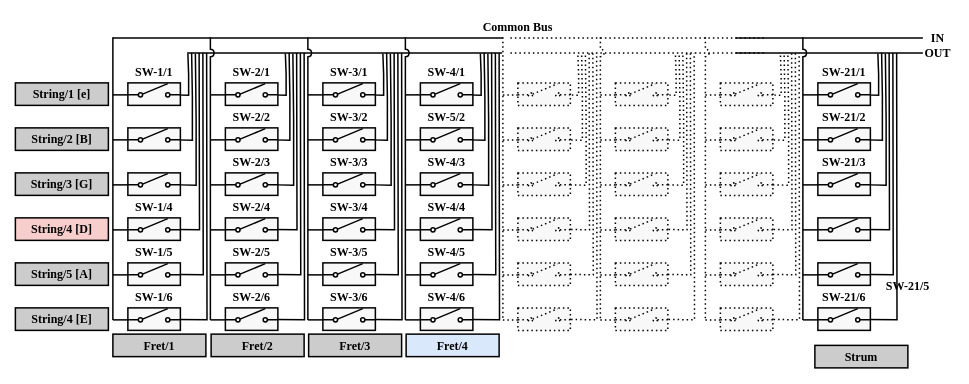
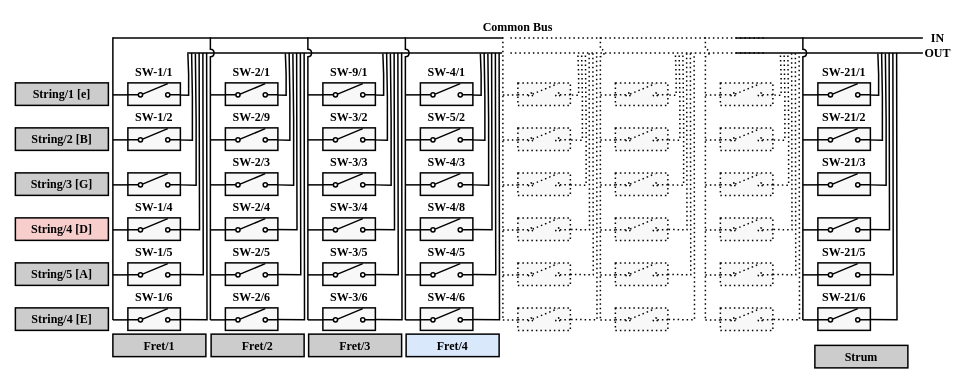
(349, 72) -> (349, 72)
none -> (154, 117)
(252, 117) -> (252, 117)
(447, 207) -> (447, 207)
(908, 285) -> (844, 252)
